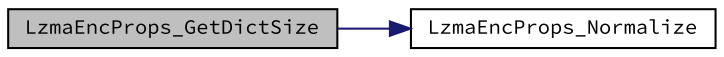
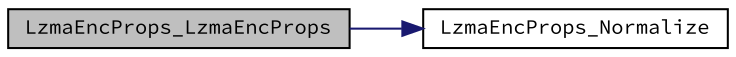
(173, 29) -> (179, 29)
